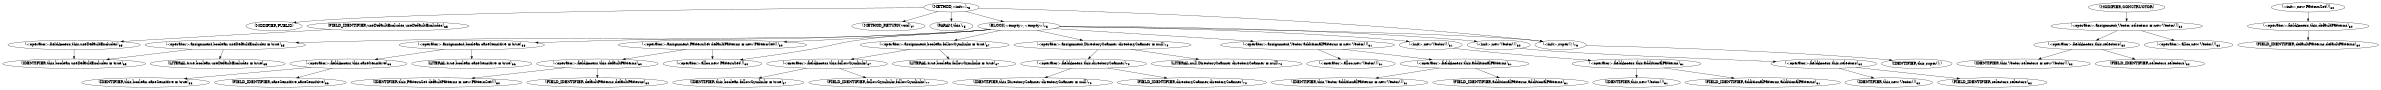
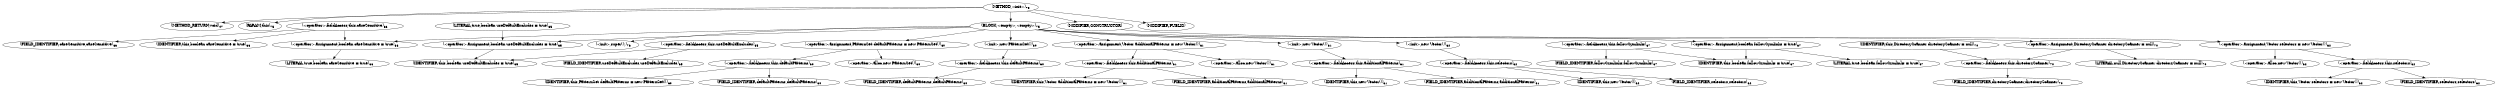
(1260, 19) -> (1051, 16)
(227, 35) -> (668, 54)
(859, 40) -> (1011, 34)
(222, 53) -> (503, 34)
(411, 54) -> (345, 34)
(882, 54) -> (1746, 53)
(1917, 64) -> none
(1059, 73) -> (1962, 54)
(928, 82) -> (1655, 63)
